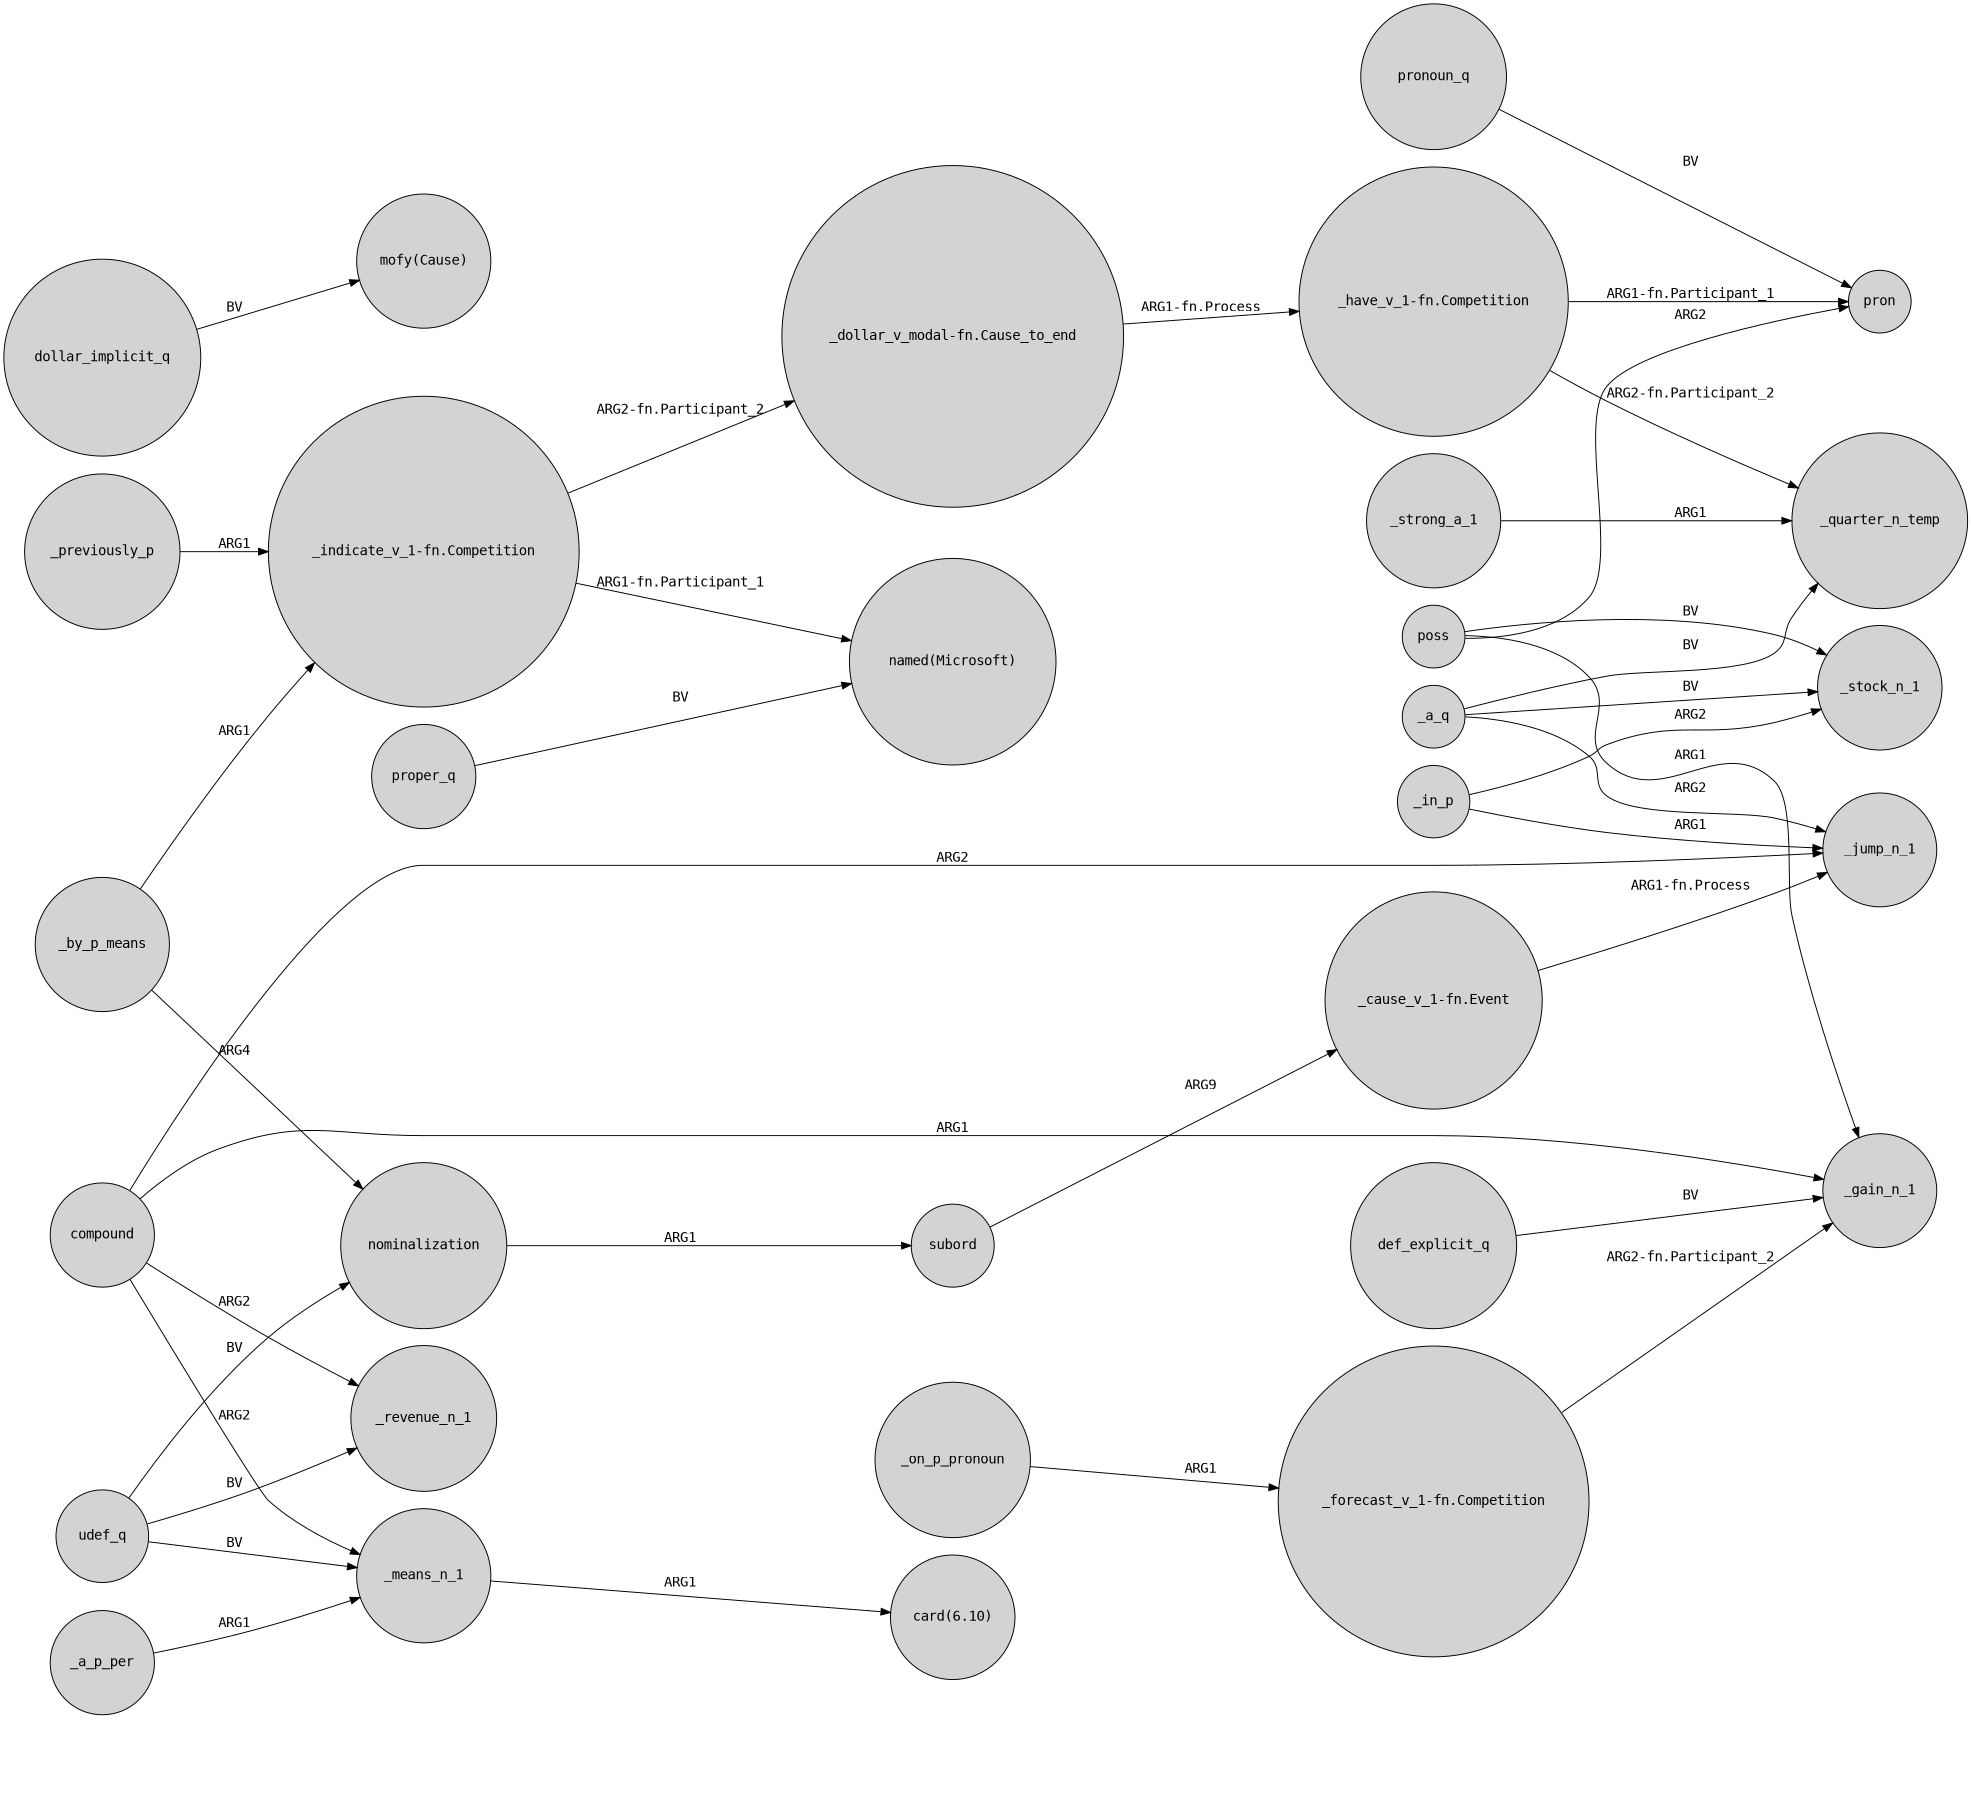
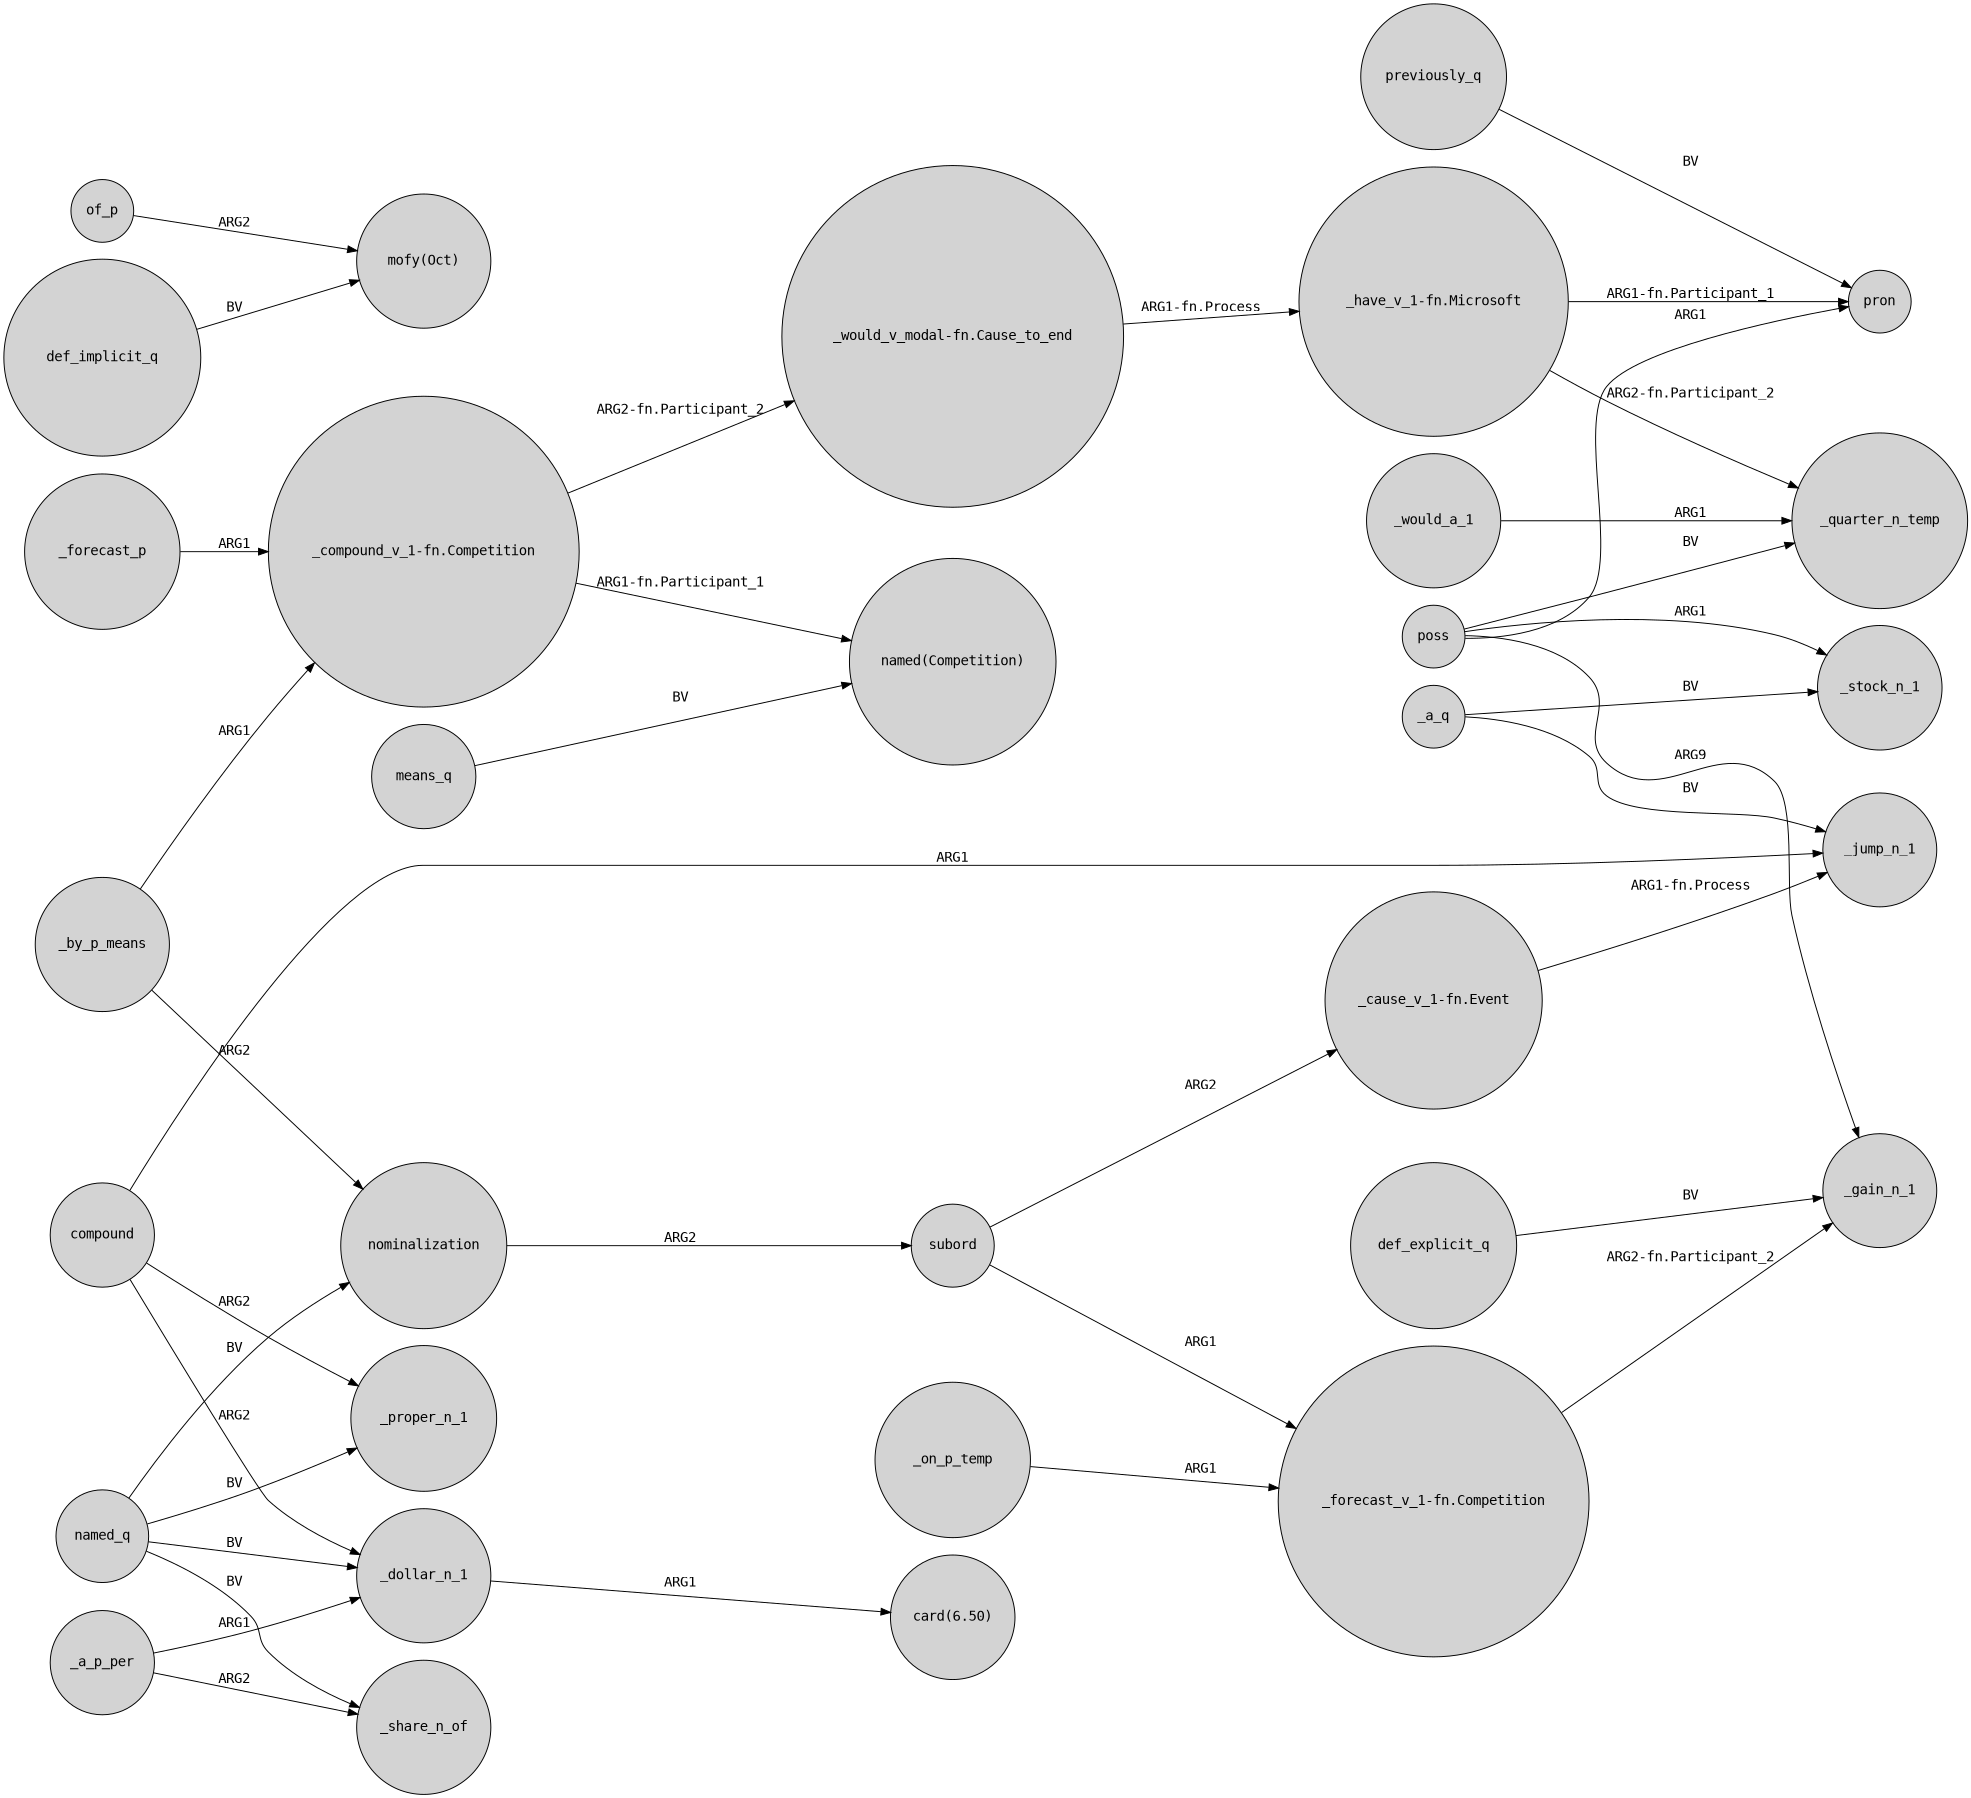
(1434, 77) -> (1434, 77)
none -> (102, 211)
(424, 261) -> (424, 261)
(1434, 302) -> (1434, 302)
(1691, 316) -> (1691, 316)
(953, 336) -> (953, 336)
(102, 358) -> (102, 358)
(1434, 521) -> (1434, 521)
(102, 552) -> (102, 552)
(424, 552) -> (424, 552)
(1691, 612) -> (1691, 612)
(953, 662) -> (953, 662)
(1656, 672) -> (1625, 588)
(1691, 756) -> (1691, 756)
(424, 777) -> (424, 777)
(1691, 789) -> (1691, 789)
(1434, 802) -> none
(953, 858) -> (953, 858)
(235, 1051) -> (235, 1051)
(1201, 1086) -> (1201, 1086)
(970, 1136) -> none
(681, 1238) -> (681, 1238)
none -> (1139, 1344)
(424, 1418) -> (424, 1418)
(953, 1460) -> (953, 1460)
(102, 1536) -> (102, 1536)
(424, 1576) -> (424, 1576)
(953, 1617) -> (953, 1617)
none -> (424, 1727)
